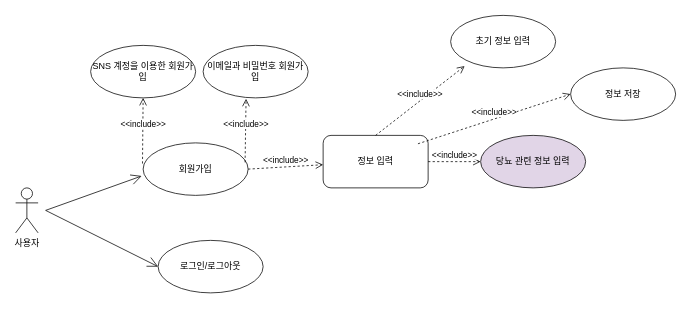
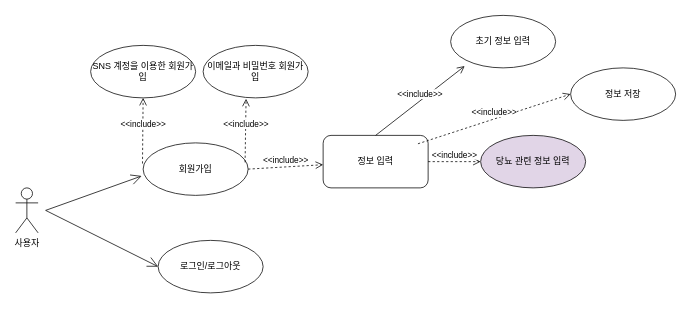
(399, 117) -> (399, 117)
